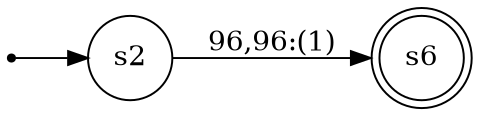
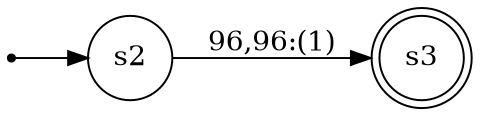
(422, 58) -> (422, 58)
